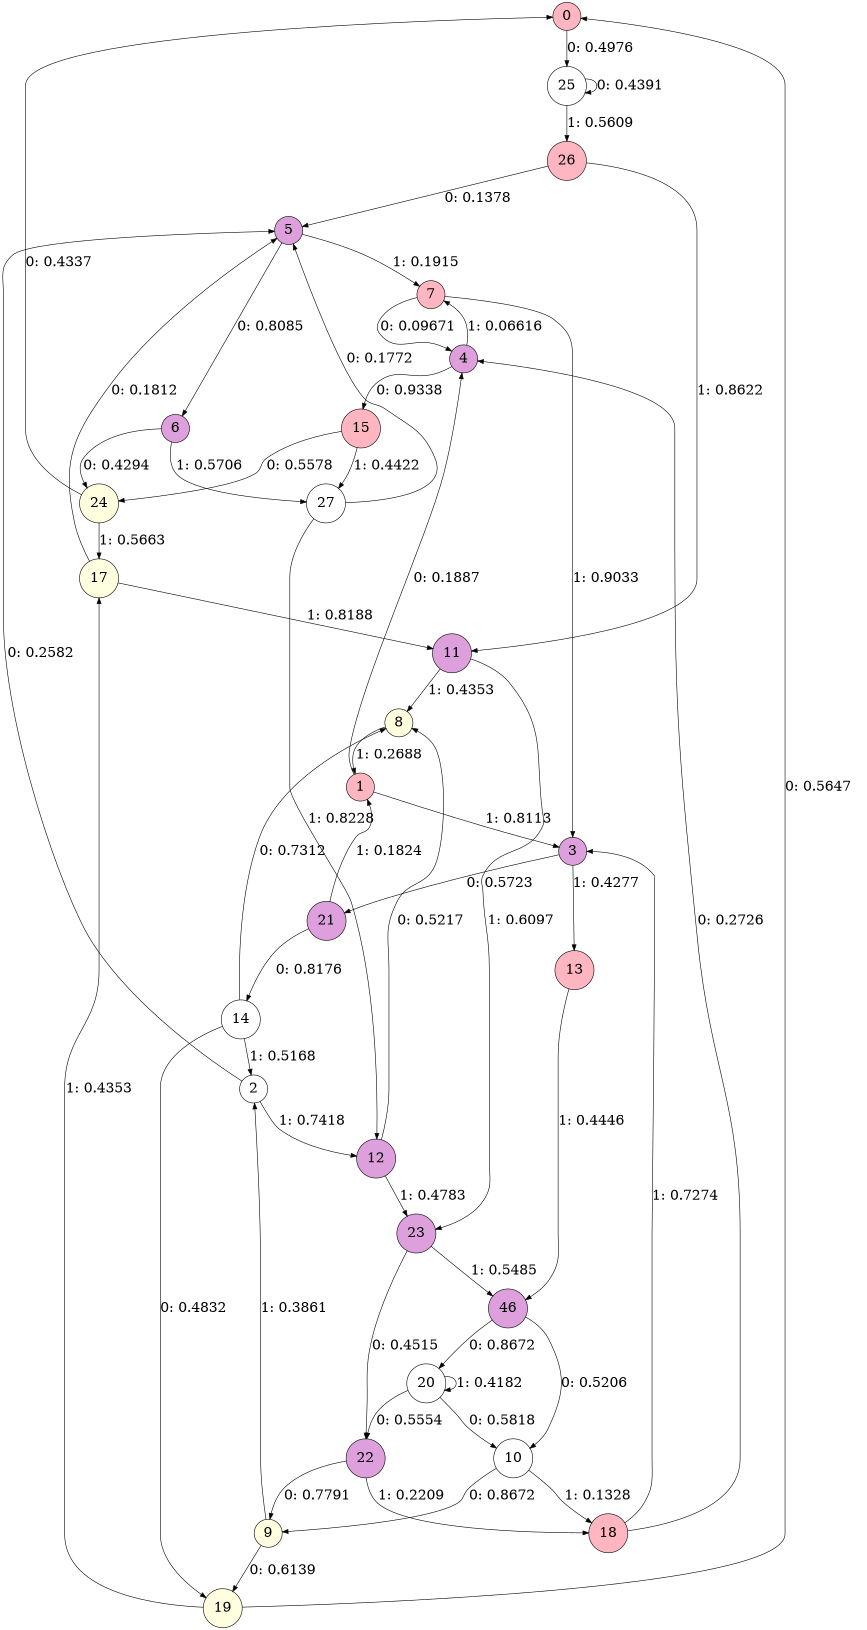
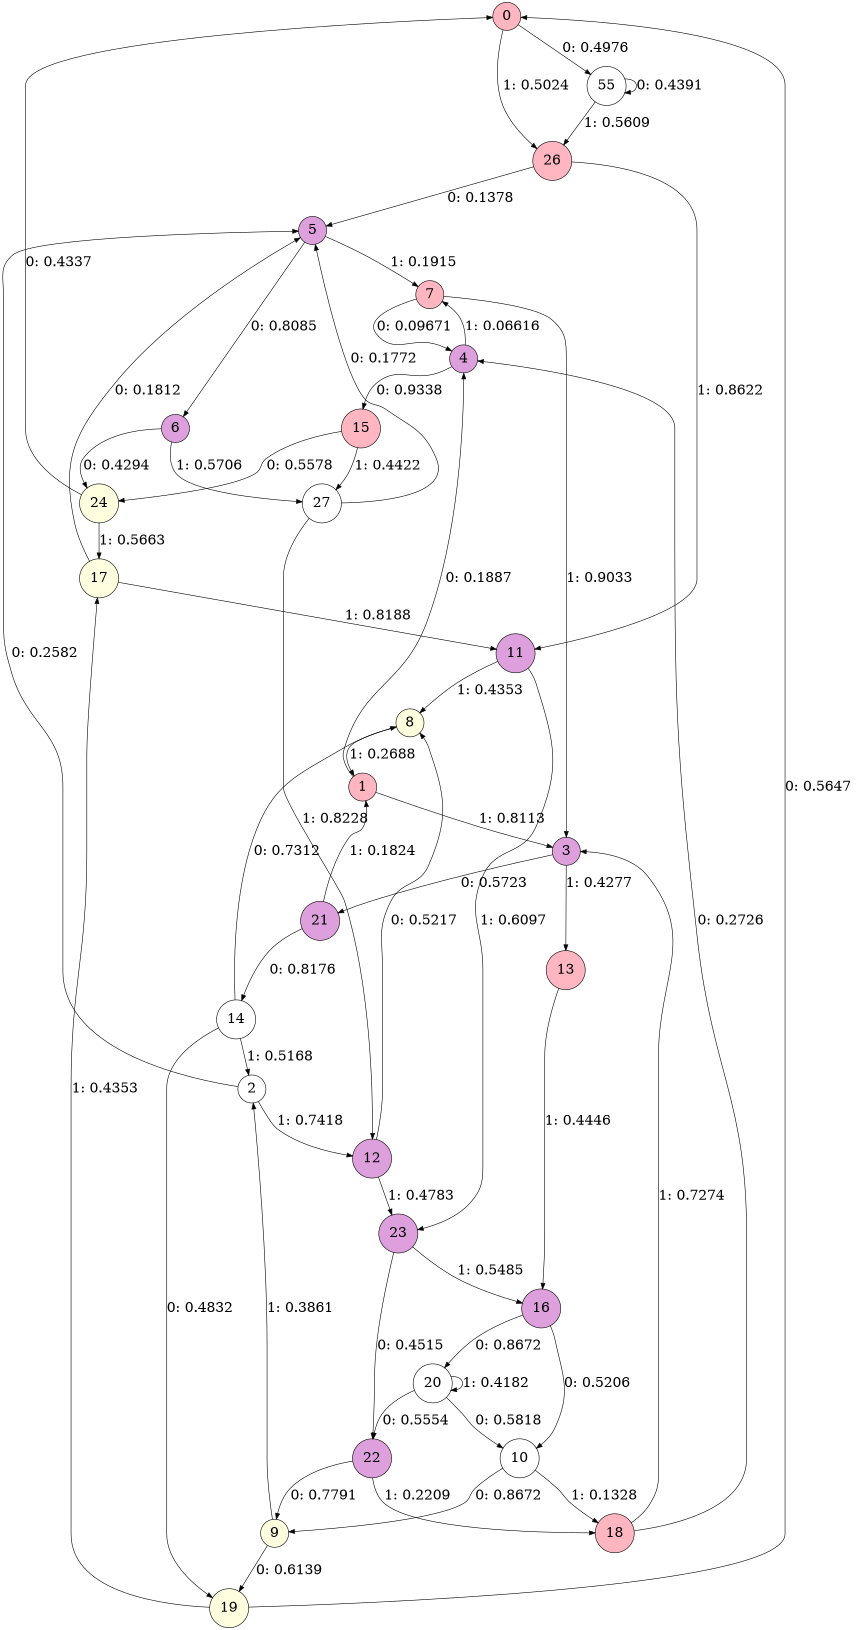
(567, 86) -> (607, 86)
none -> (499, 93)
(508, 1308) -> (541, 1308)
